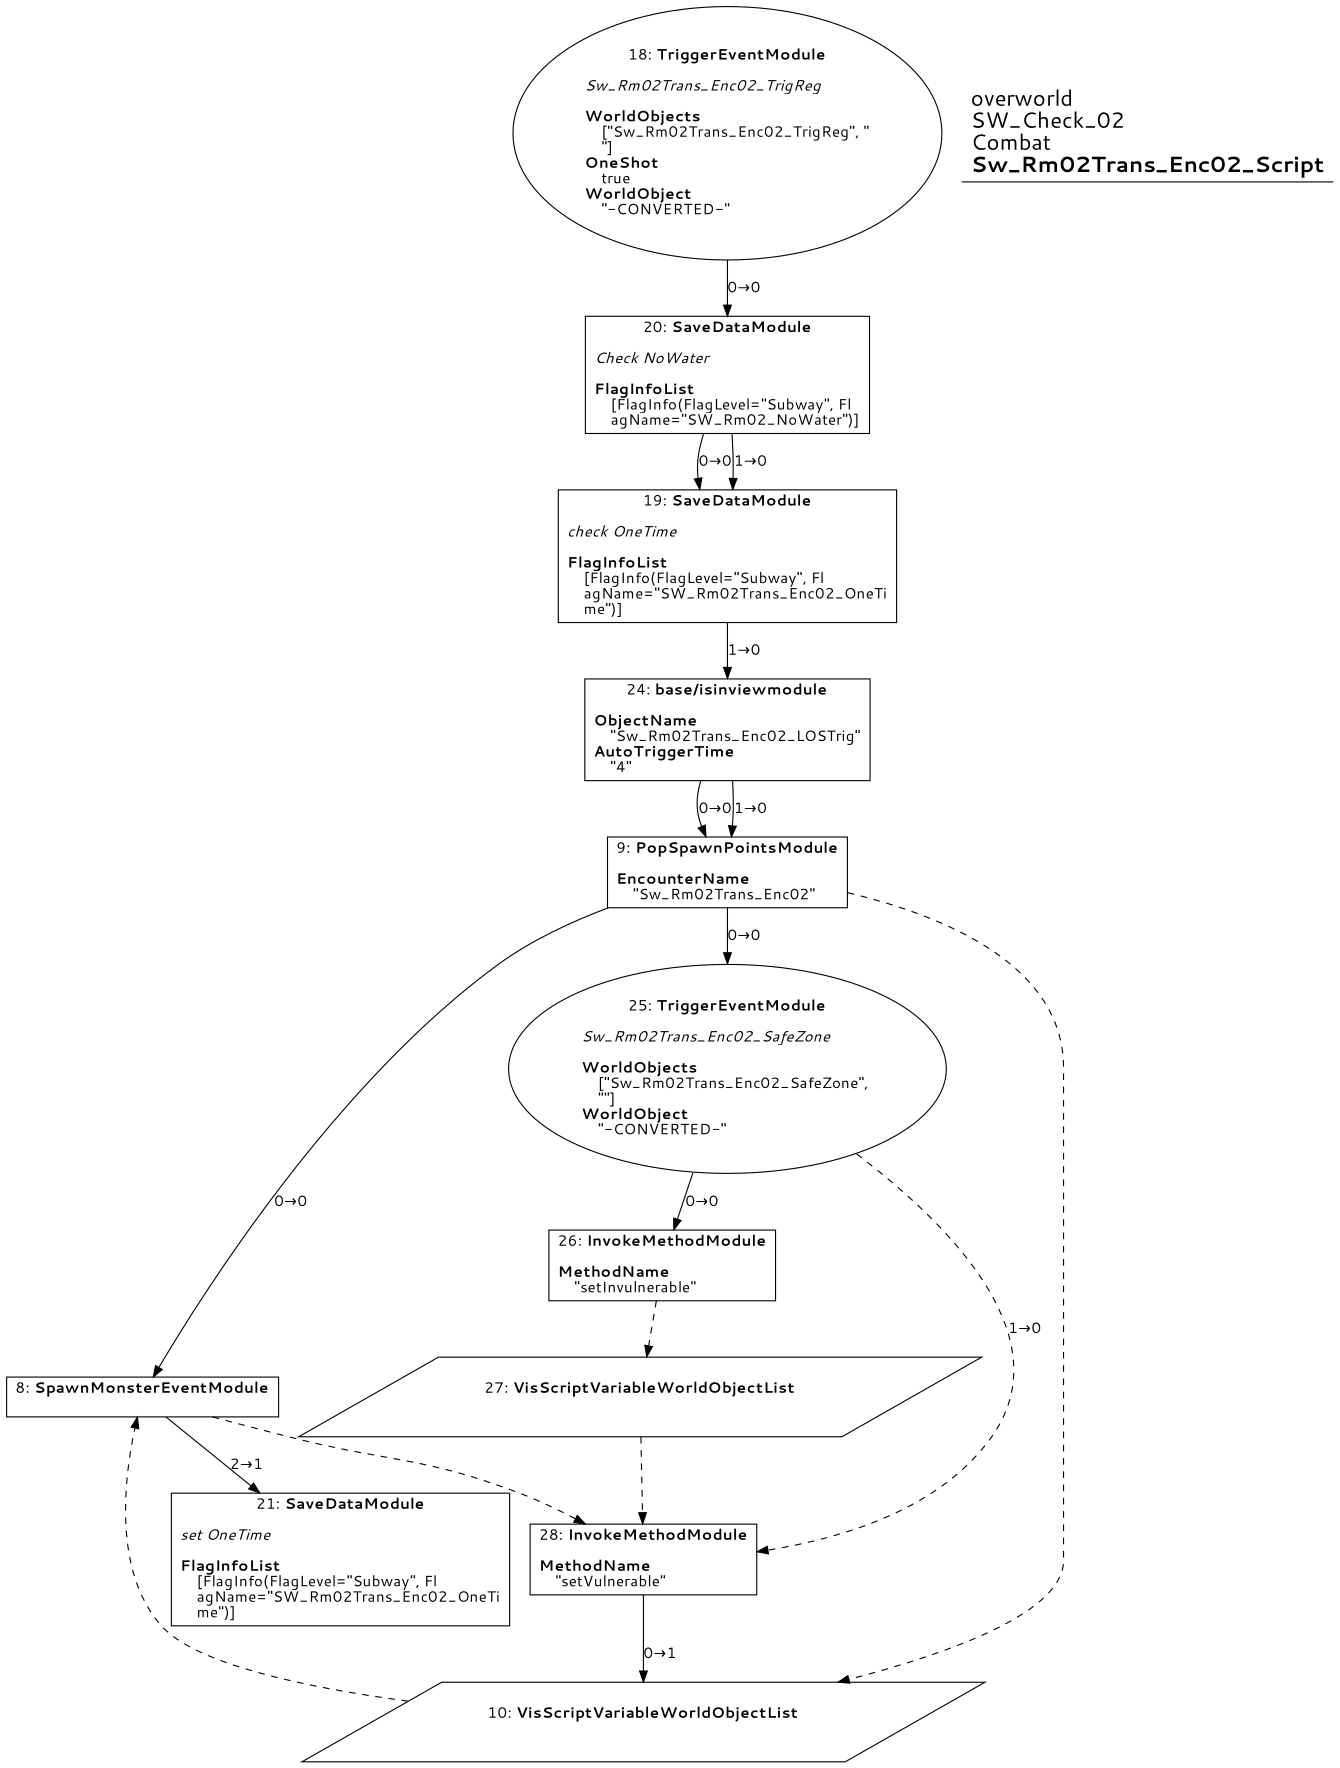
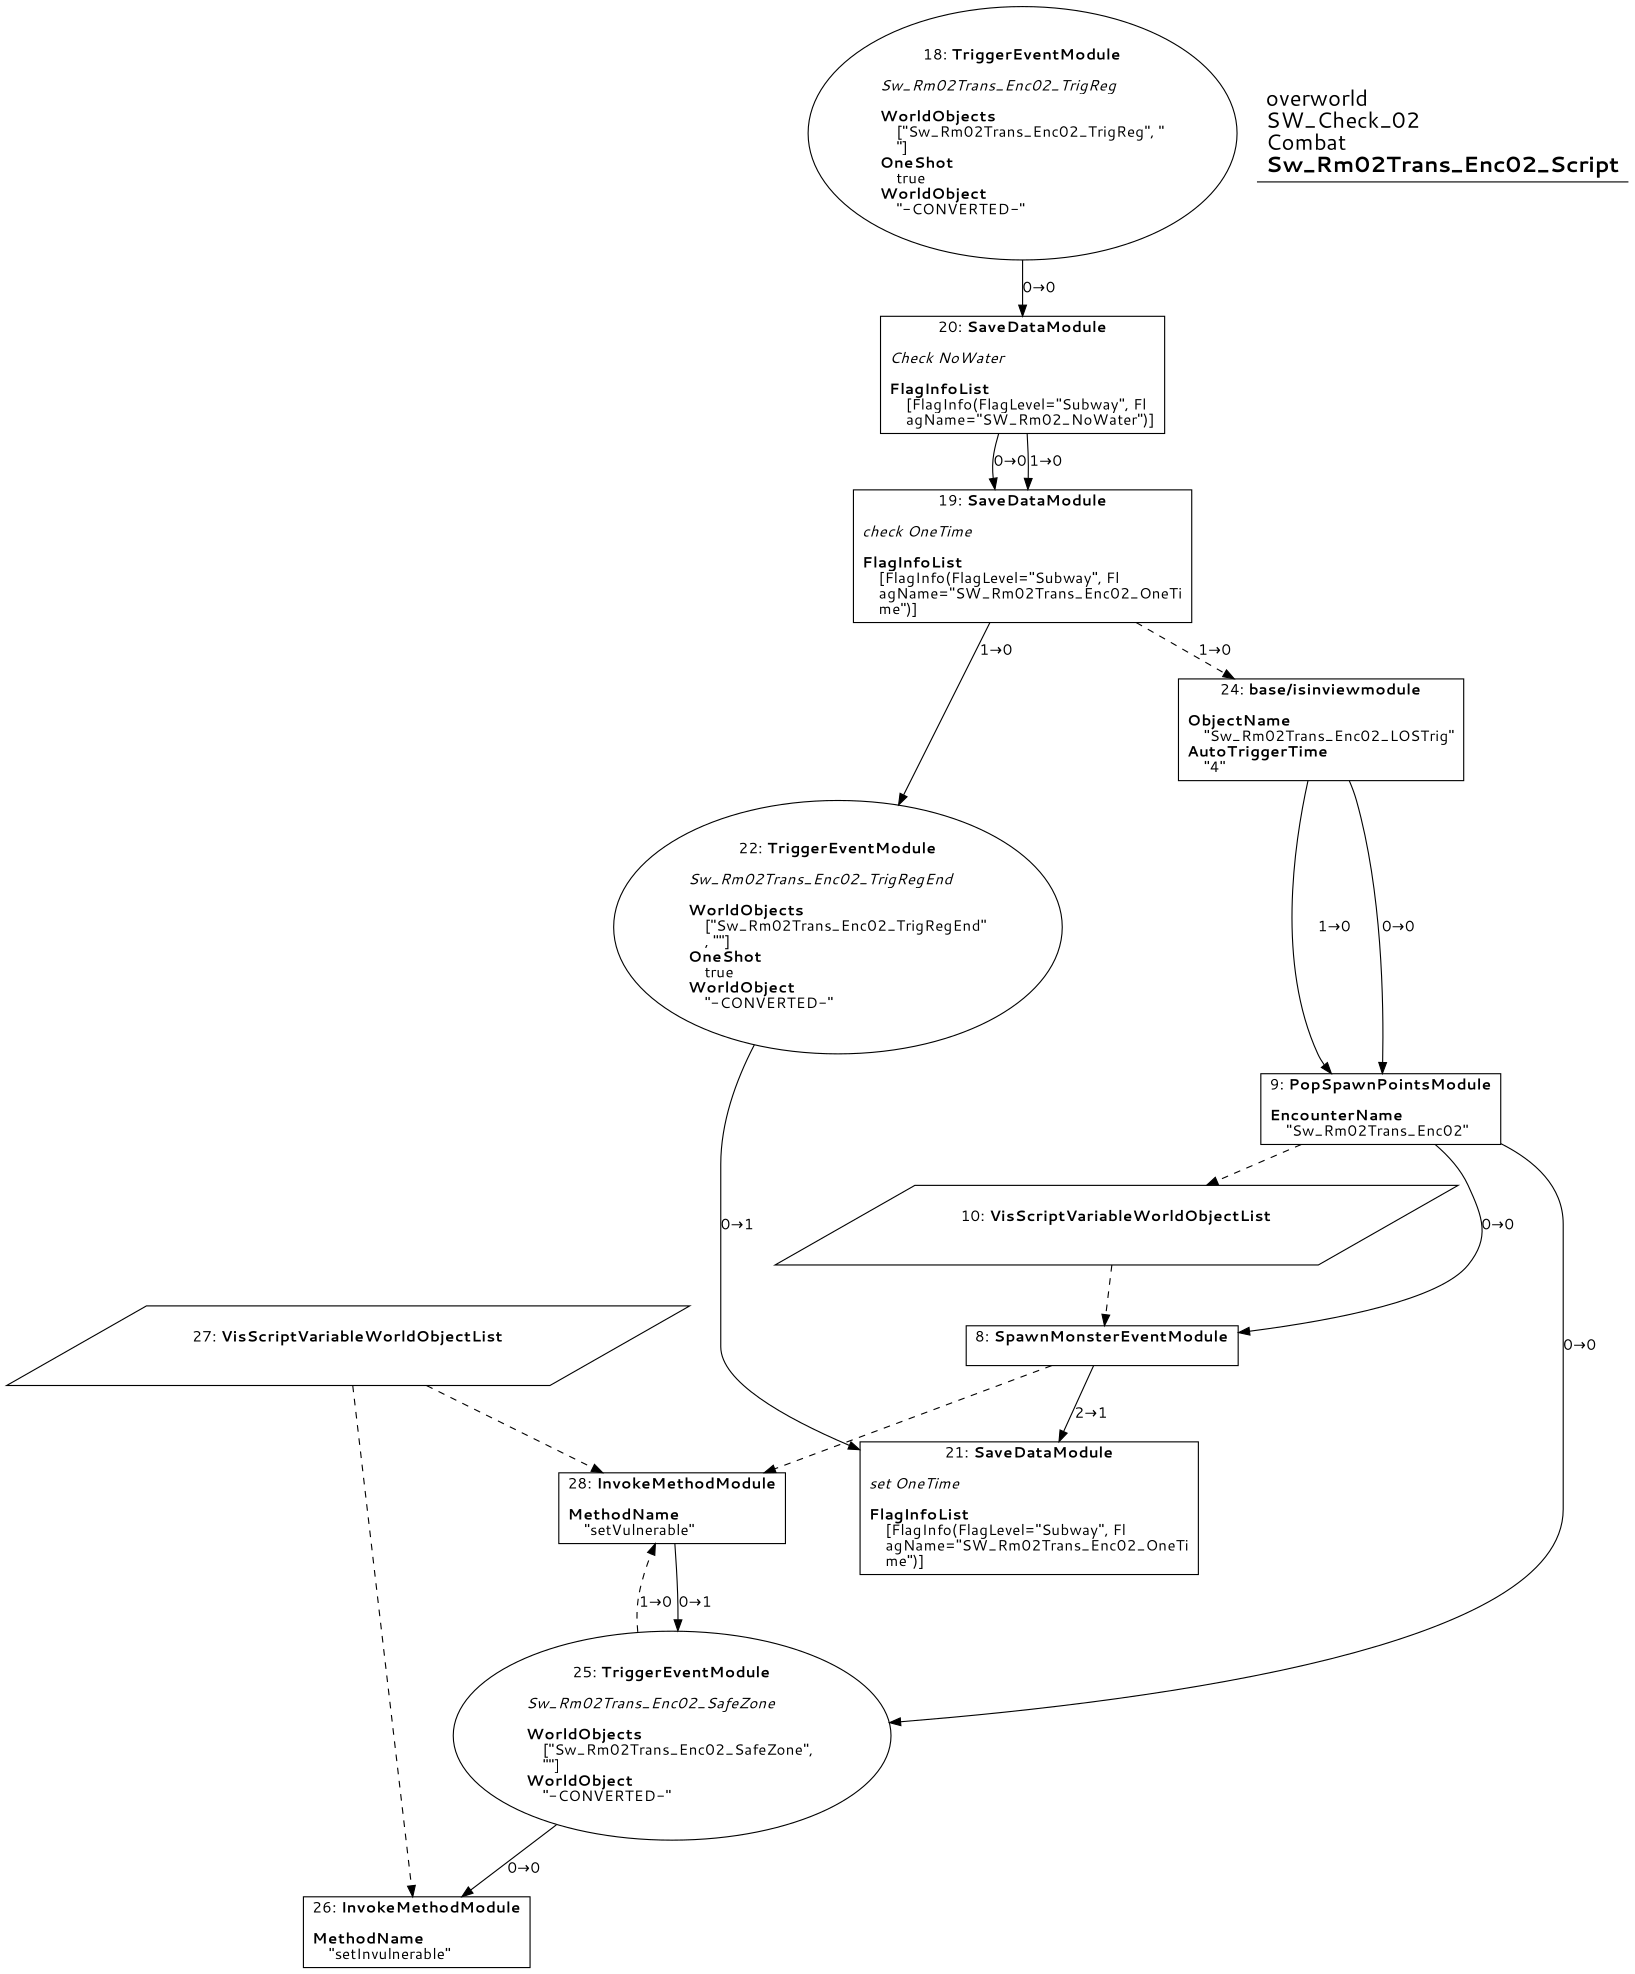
(727, 645) -> (1180, 648)
none -> (838, 927)
(653, 1323) -> (382, 1636)
(643, 1633) -> (677, 1582)
